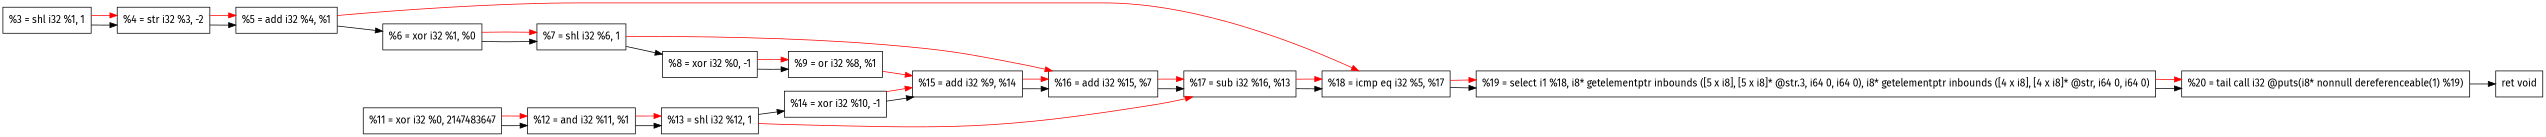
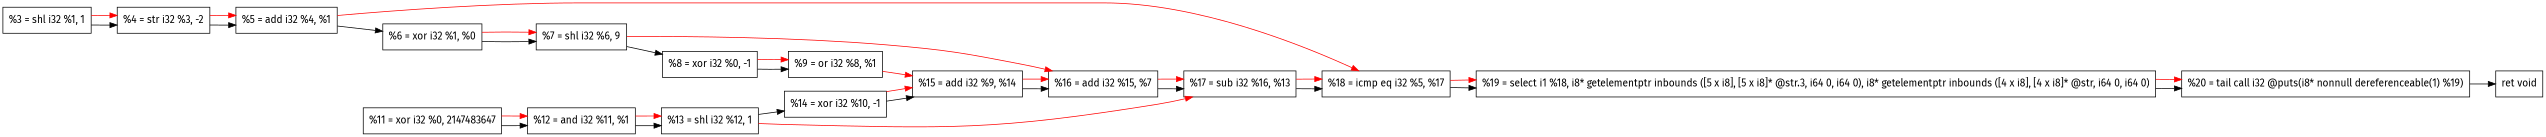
(581, 37) -> (581, 37)
